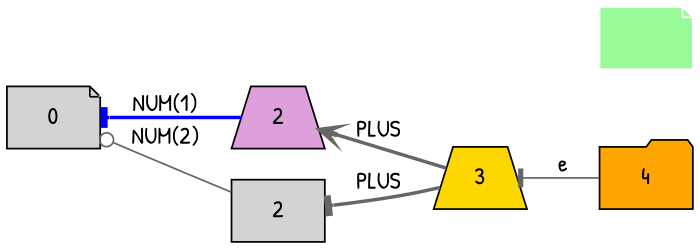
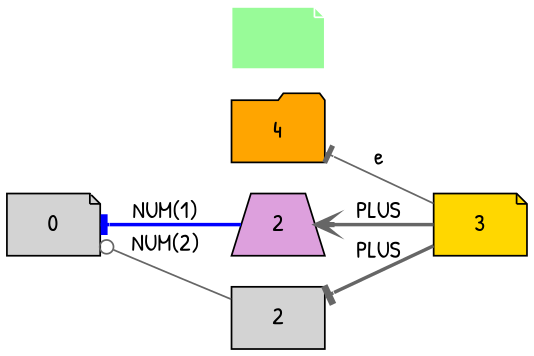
(480, 178) -> (480, 225)
(563, 178) -> (384, 180)
